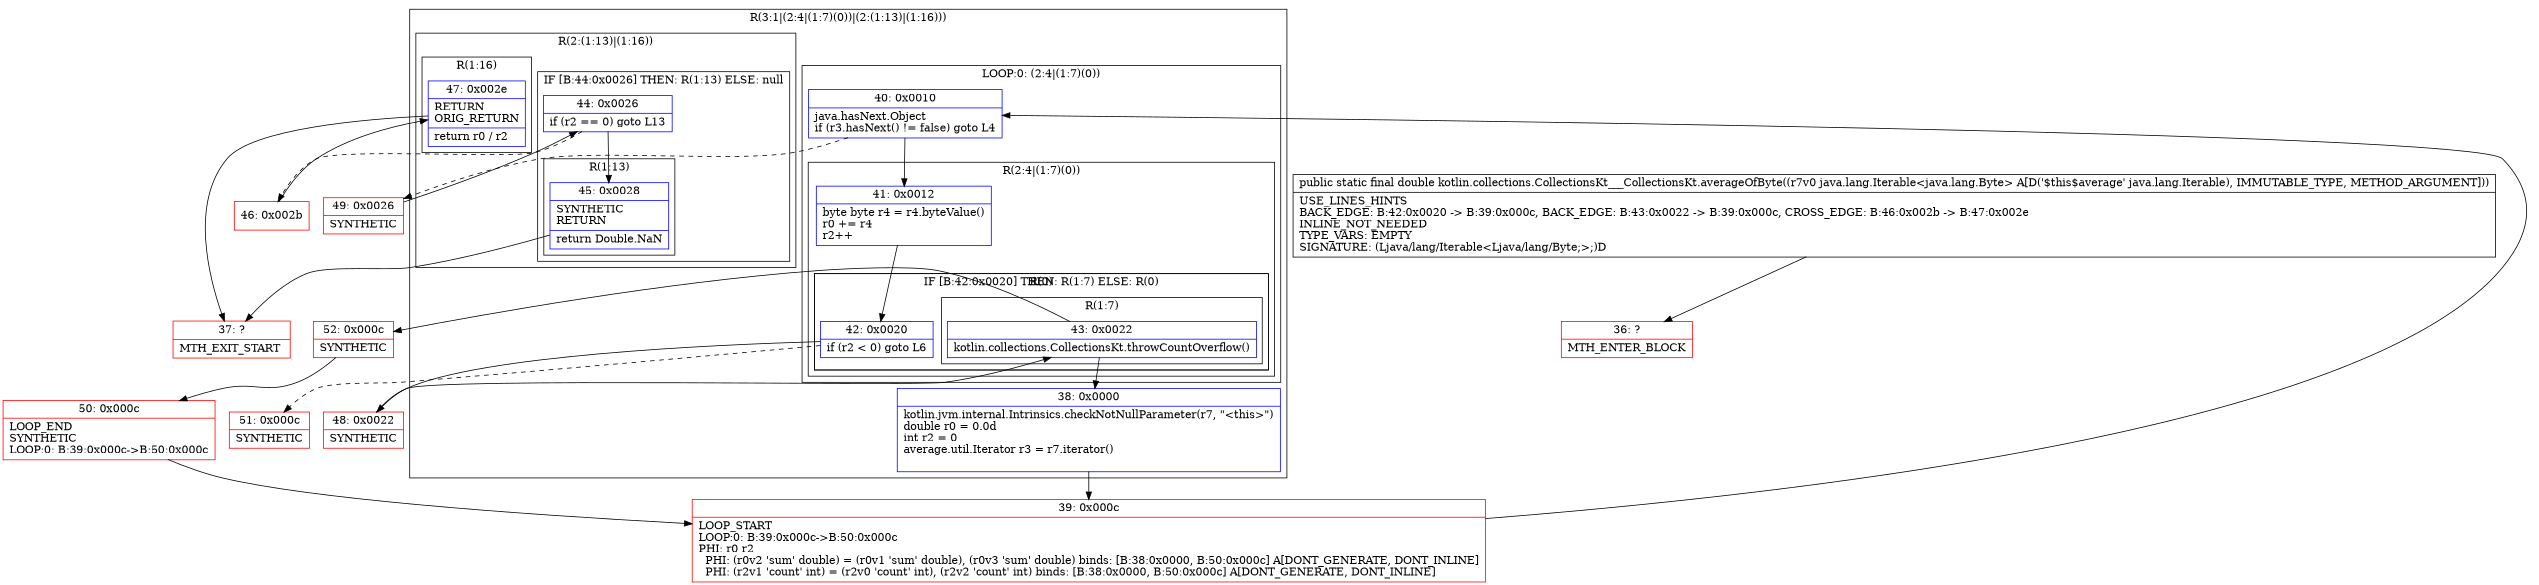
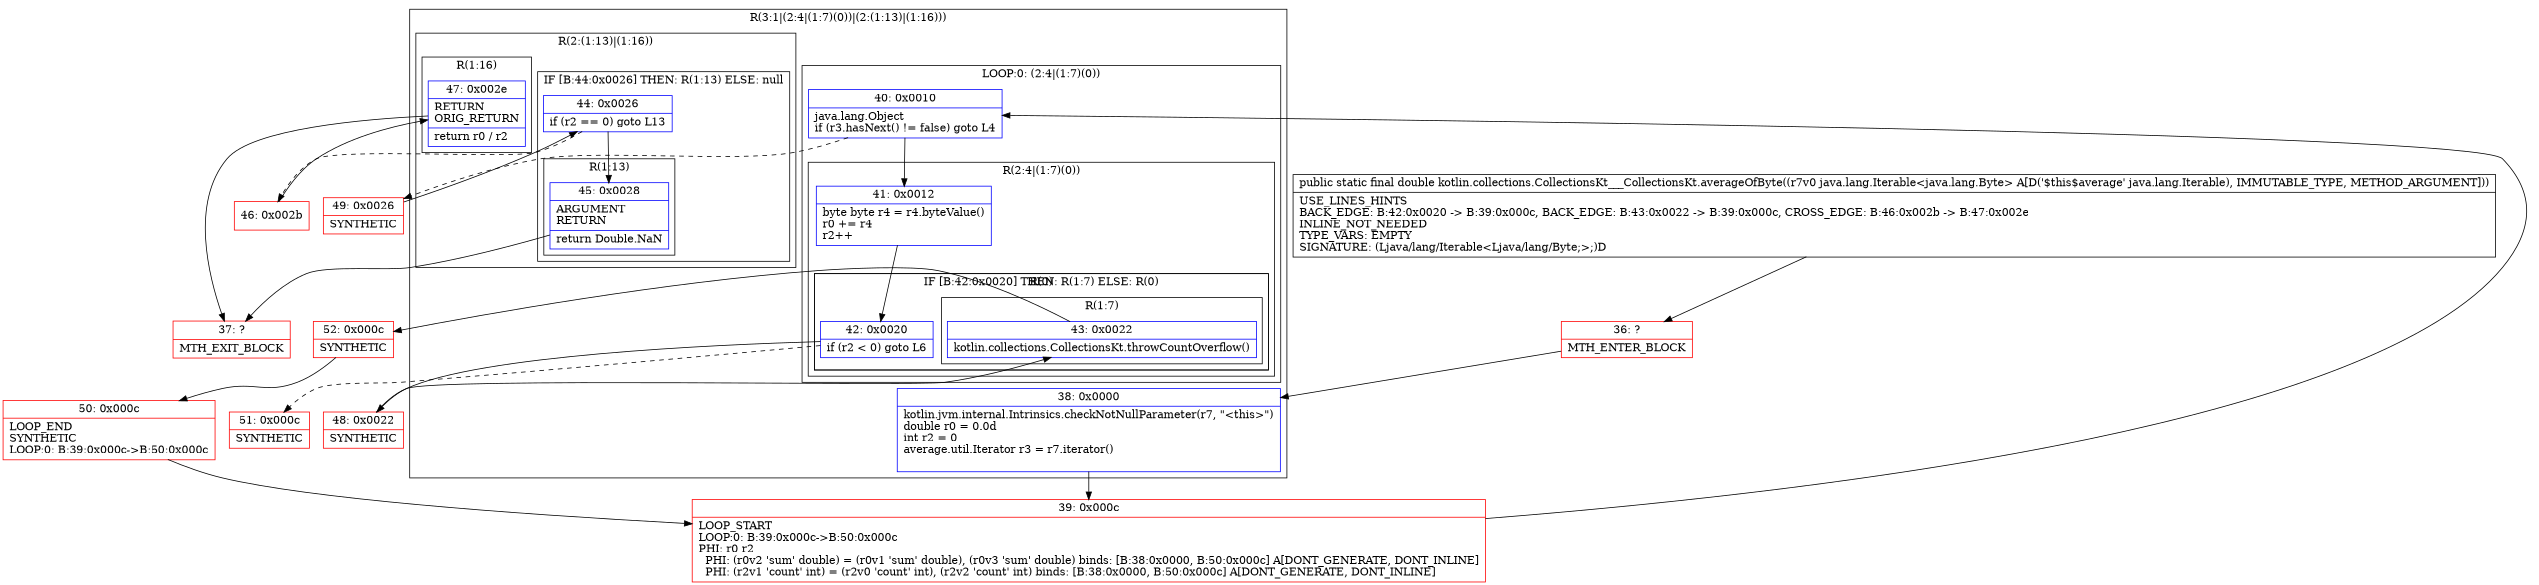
(872, 117) -> (861, 117)
(590, 209) -> (591, 209)
(230, 348) -> (232, 348)
(1098, 369) -> (1425, 374)
